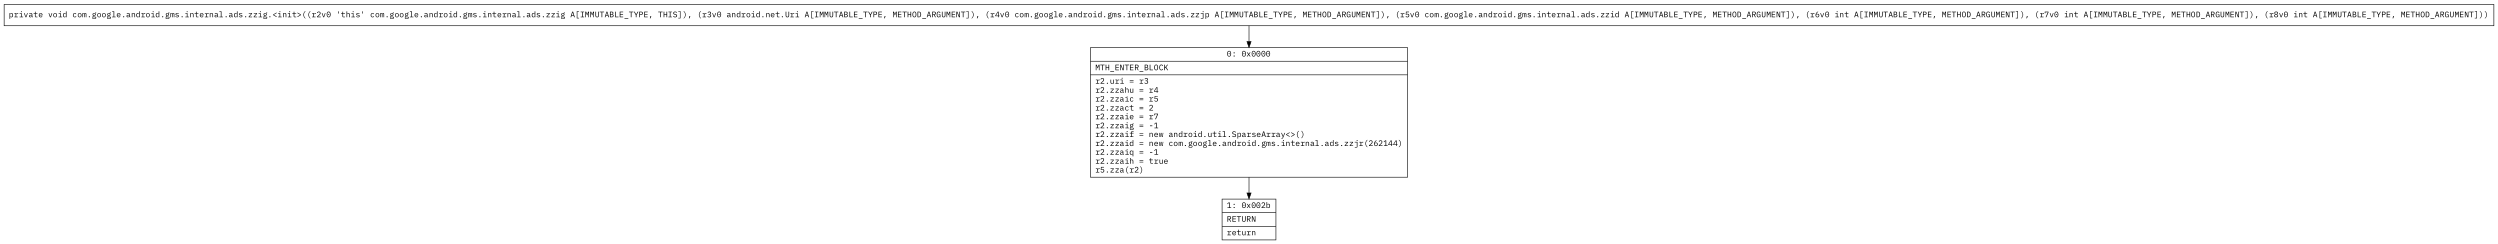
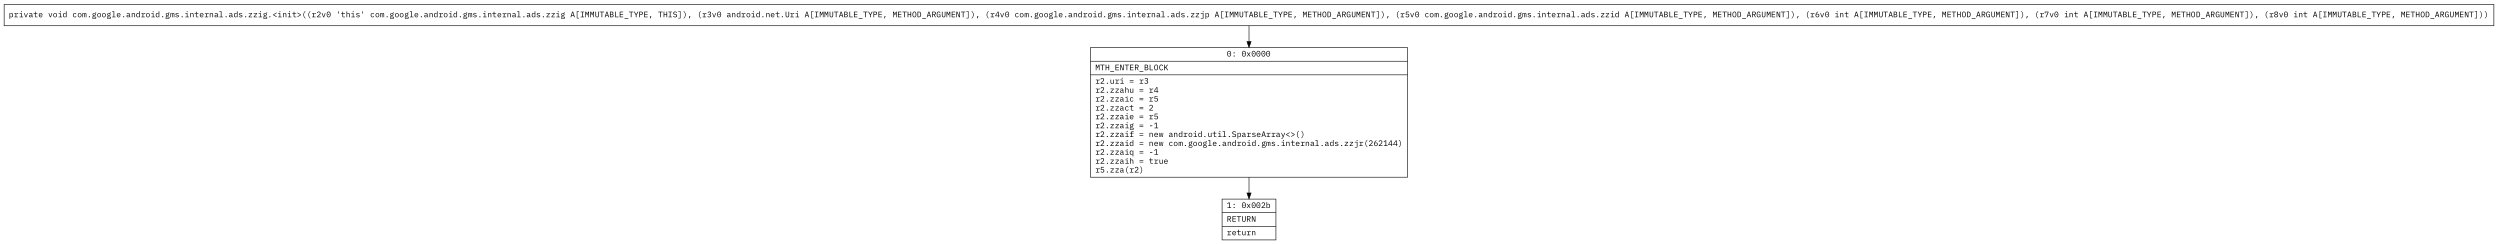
(1127, 117) -> (1127, 117)
